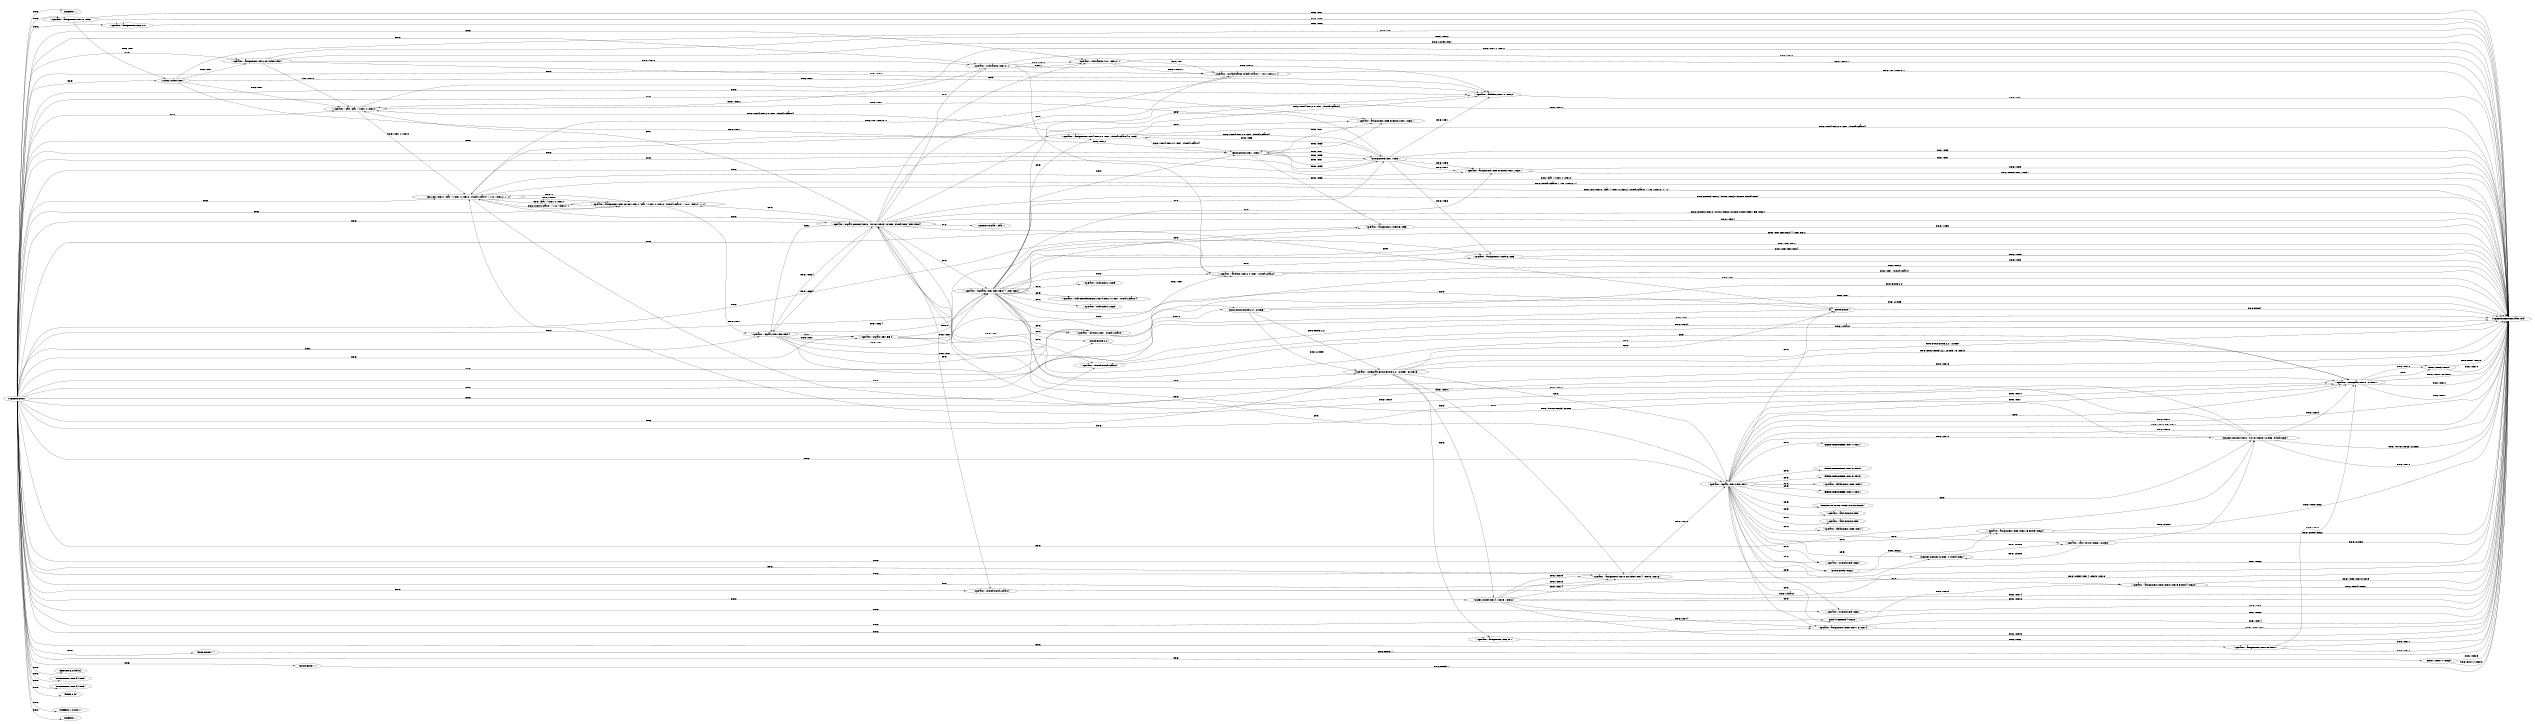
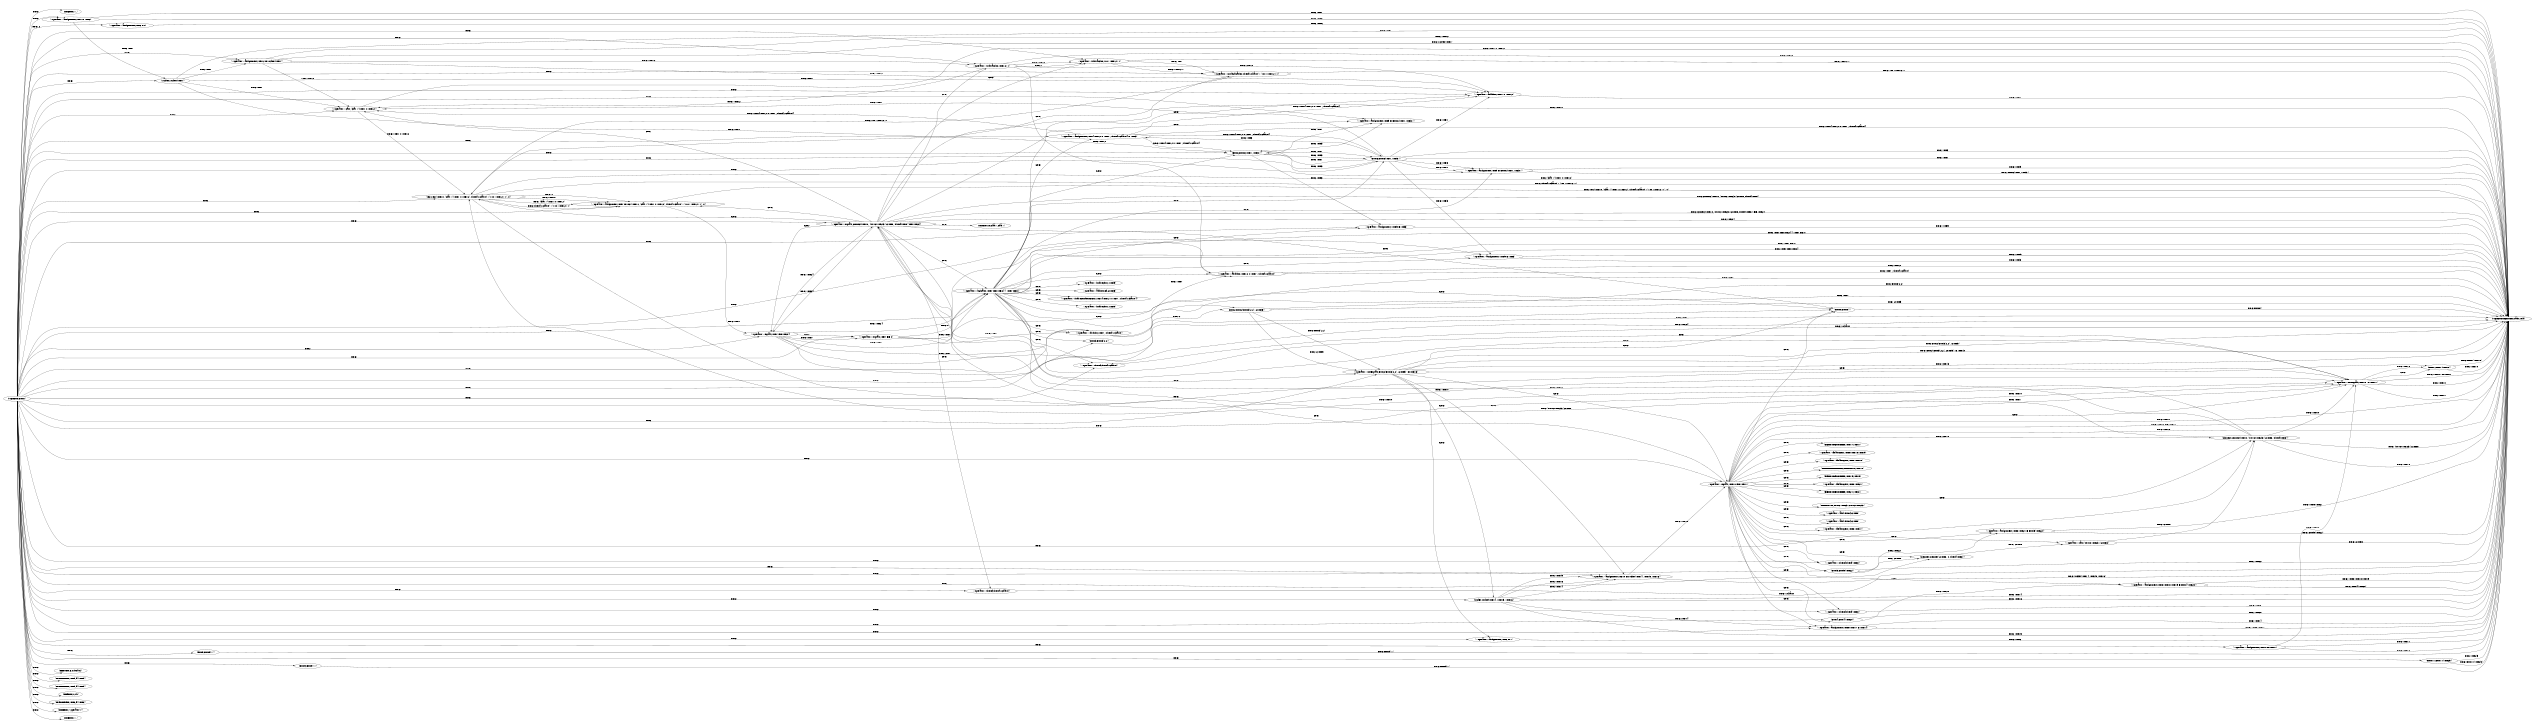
(36, 27) -> (36, 27)
(173, 114) -> (173, 114)
none -> (1099, 291)
(2439, 367) -> (2439, 367)
none -> (1888, 369)
none -> (1843, 453)
none -> (1843, 461)
(1843, 468) -> (1843, 468)
(2025, 558) -> (1886, 562)
(1894, 578) -> (1894, 578)
(1843, 620) -> (1843, 620)
none -> (631, 639)
(71, 694) -> (71, 694)
none -> (71, 702)
(71, 710) -> (71, 710)
